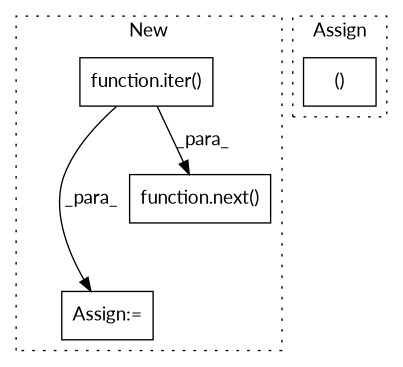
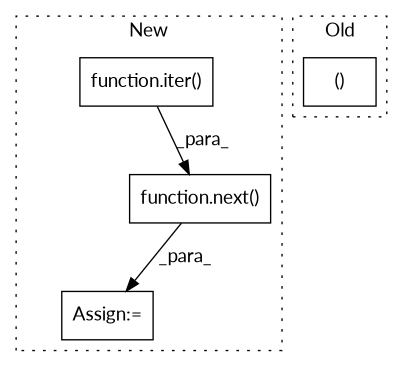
(340, 32) -> (340, 32)
(61, 186) -> (158, 252)
